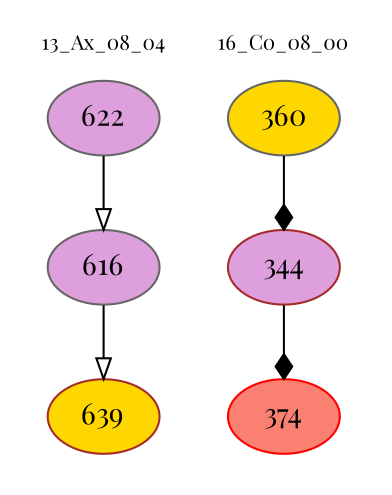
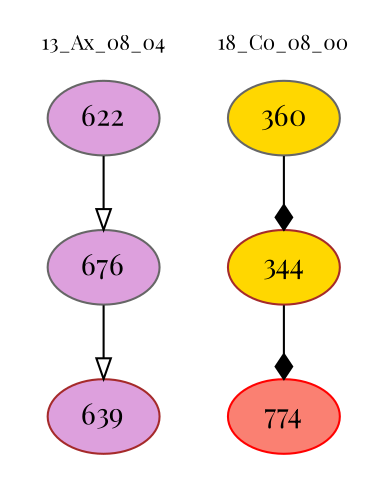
(284, 45) -> (284, 45)
(104, 267) -> (104, 267)
(284, 267) -> (284, 267)
(104, 417) -> (104, 417)
(284, 417) -> (284, 417)
